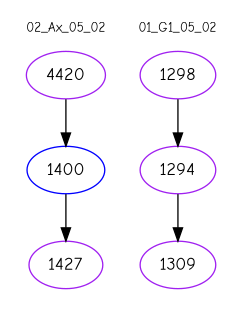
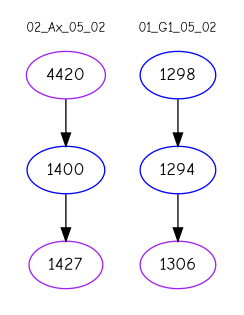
(178, 75) -> (178, 75)
(178, 170) -> (178, 170)
(178, 265) -> (178, 265)
